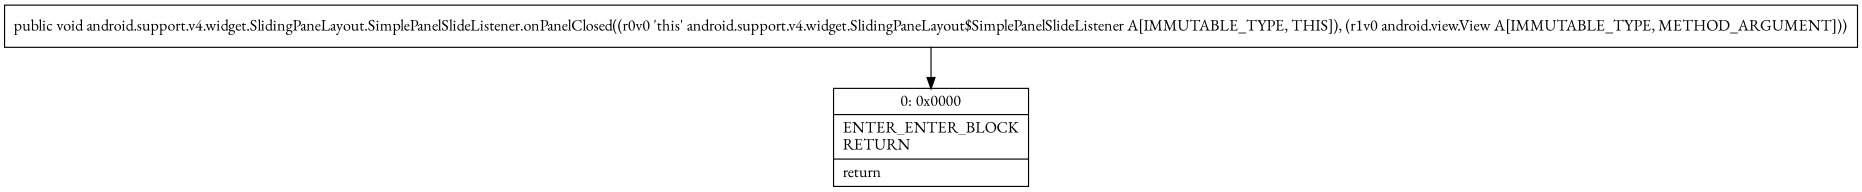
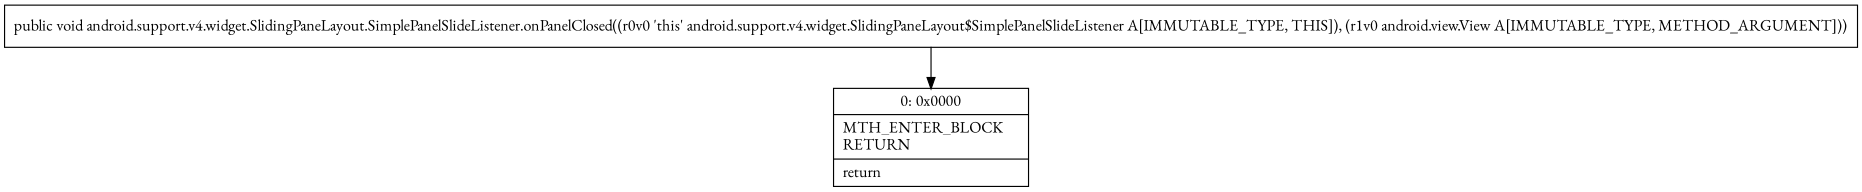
(931, 128) -> (924, 128)
